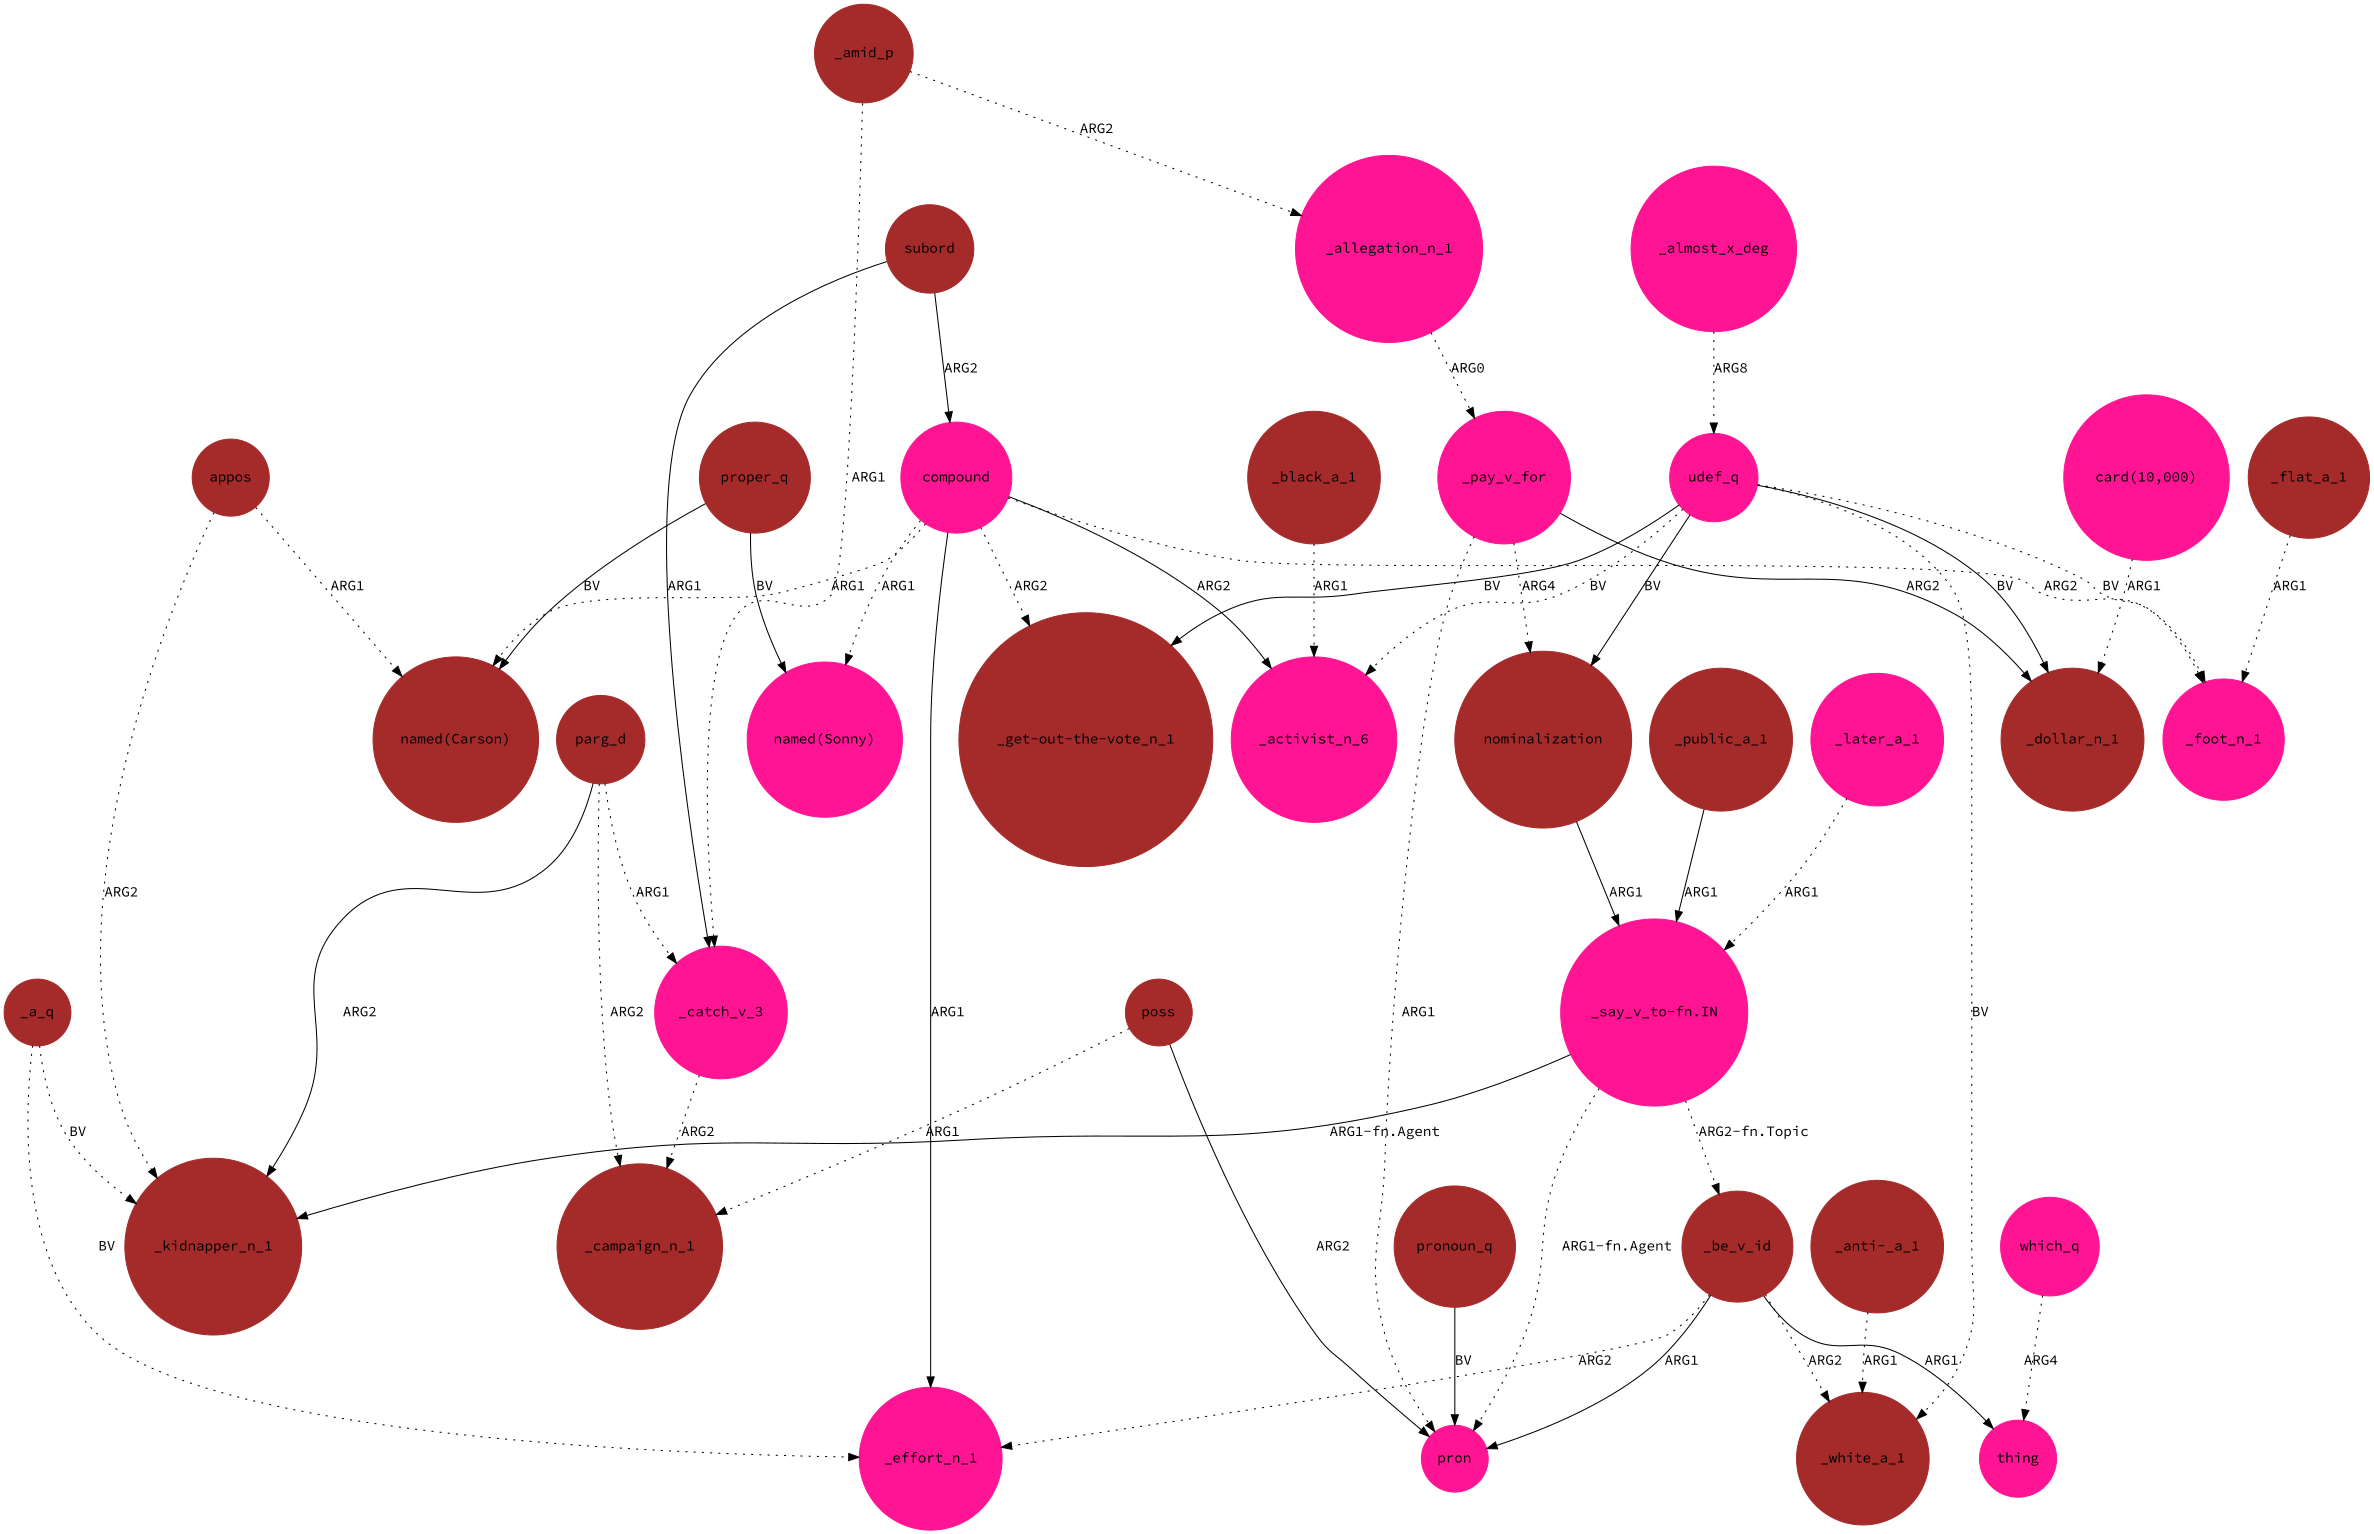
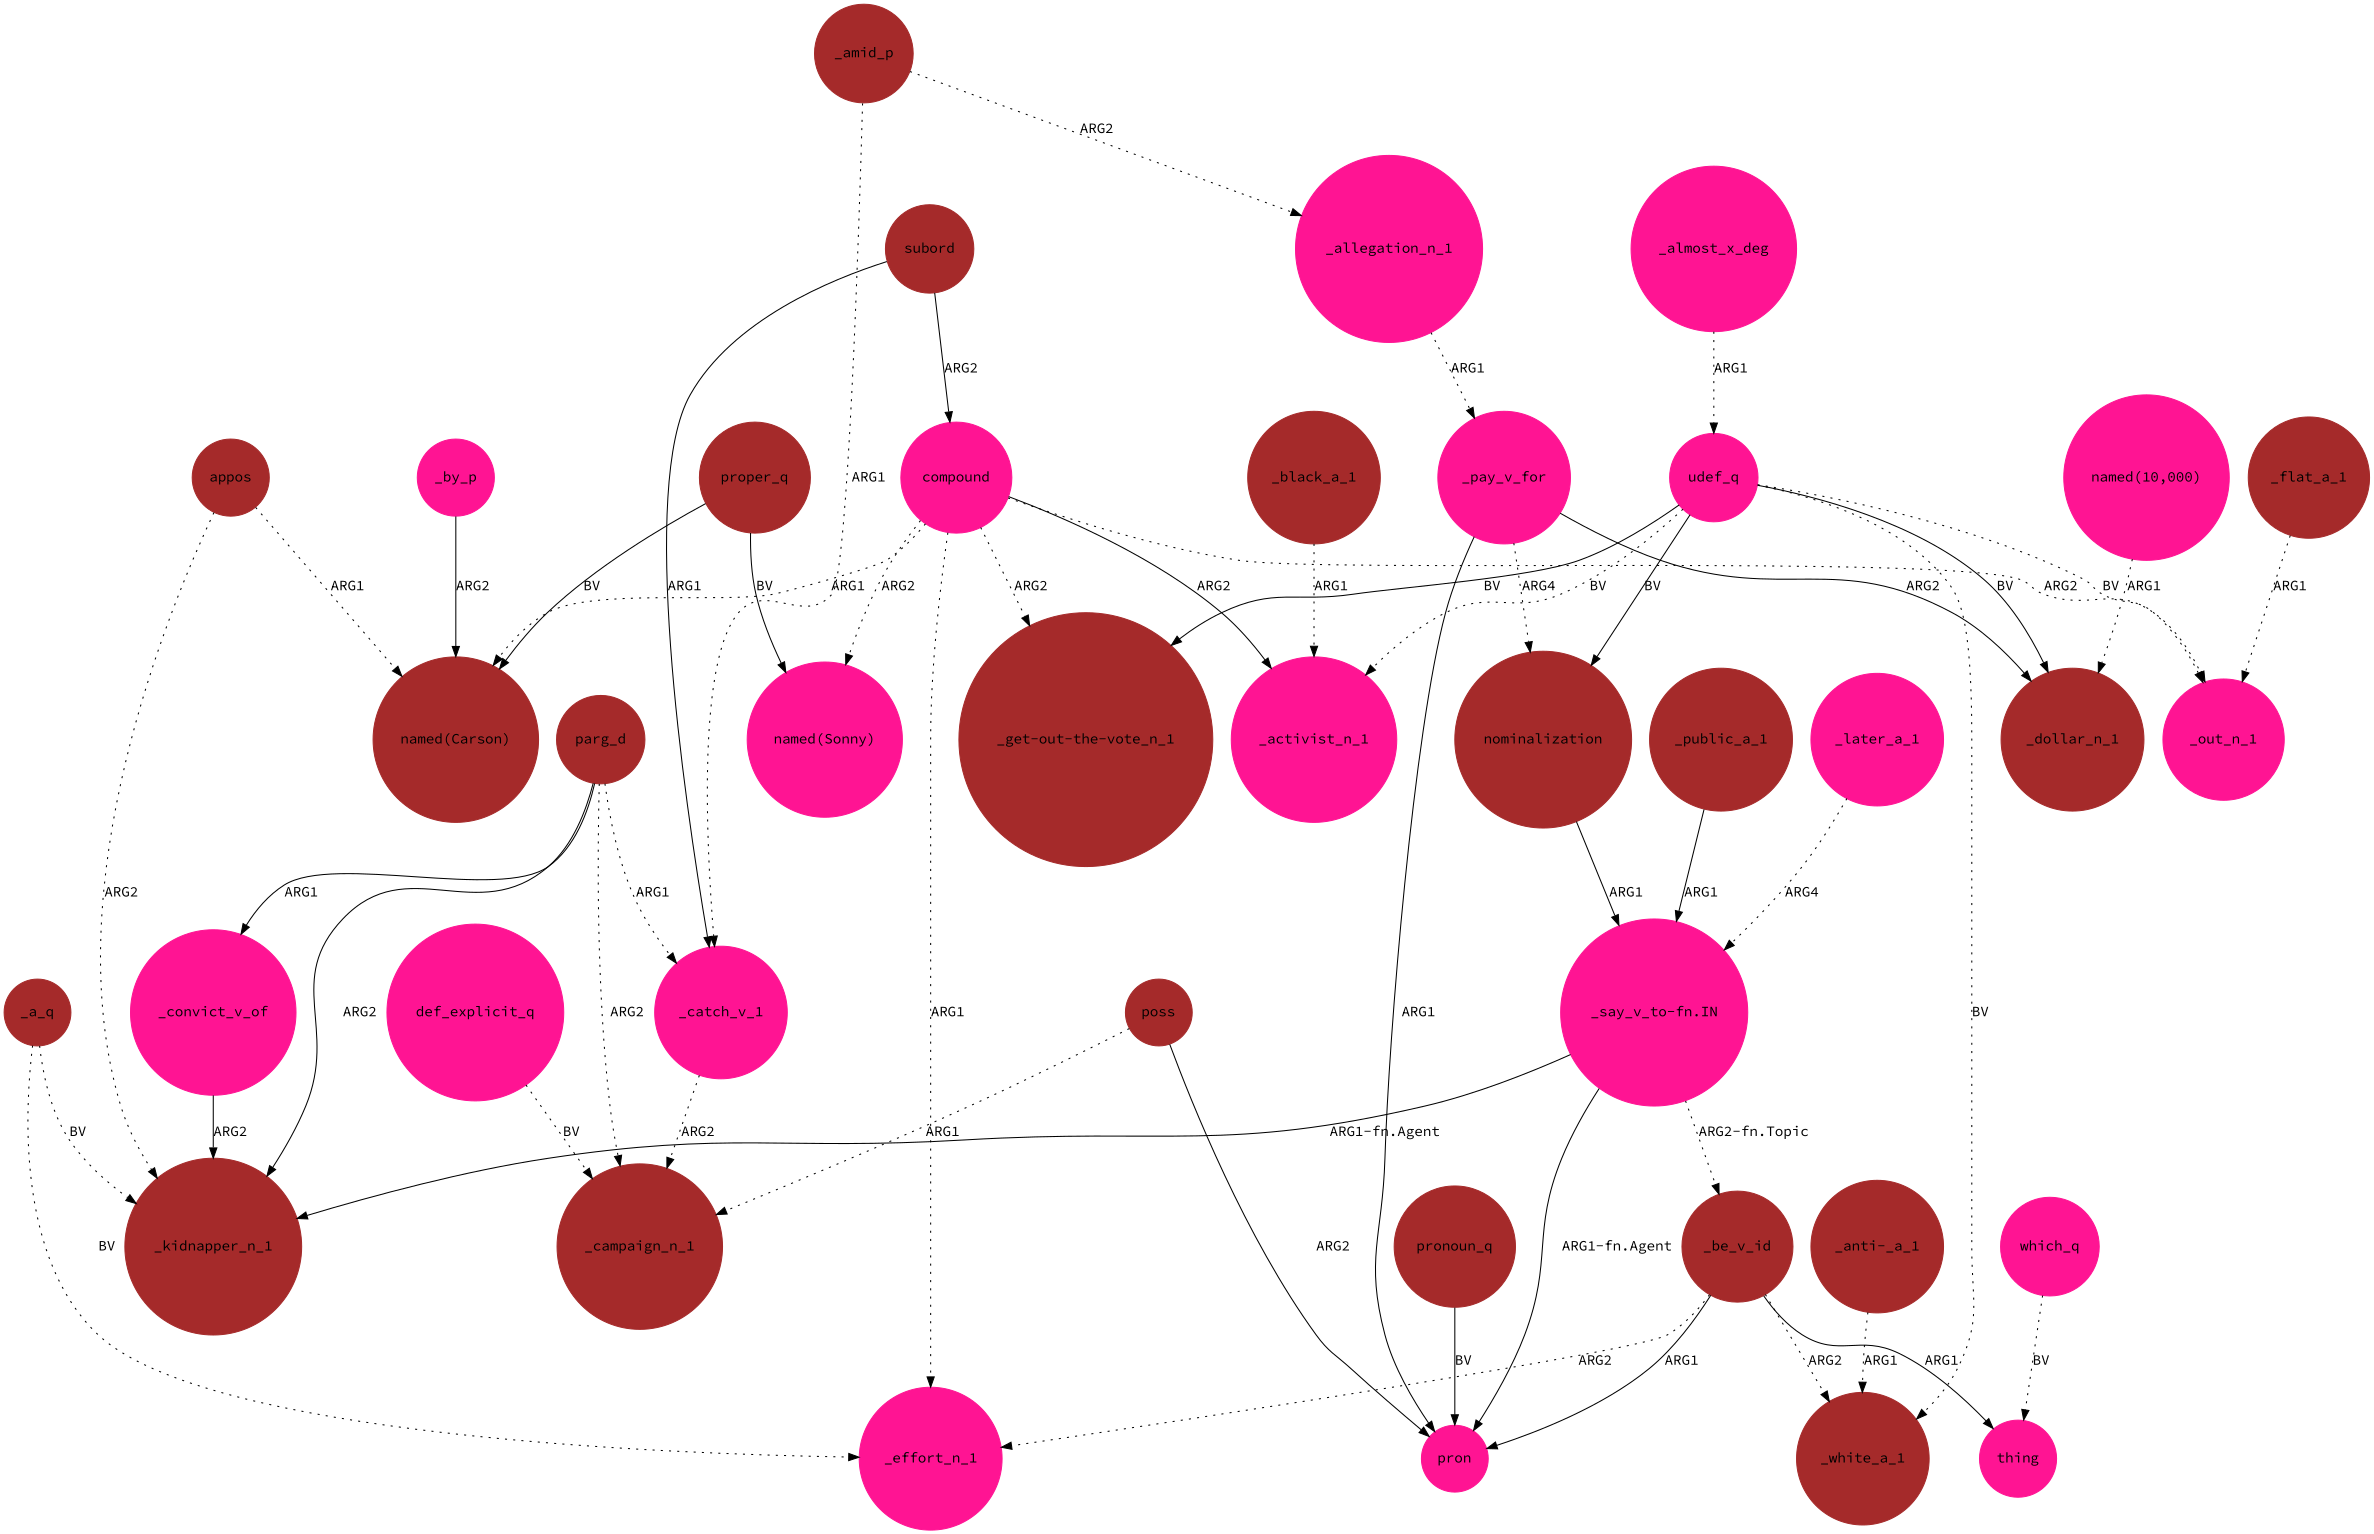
(1468, 369) -> (1468, 369)
(1731, 369) -> (1731, 369)
none -> (456, 478)
(2147, 478) -> (2147, 478)
(899, 587) -> (899, 587)
(1314, 740) -> (1314, 740)
(2224, 740) -> (2224, 740)
(1802, 893) -> (1802, 893)
(931, 954) -> (931, 954)
(1396, 982) -> (1396, 982)
none -> (213, 1013)
none -> (475, 1013)
(721, 1013) -> (721, 1013)
(1542, 1256) -> (1542, 1256)
(2041, 1361) -> (2041, 1361)
